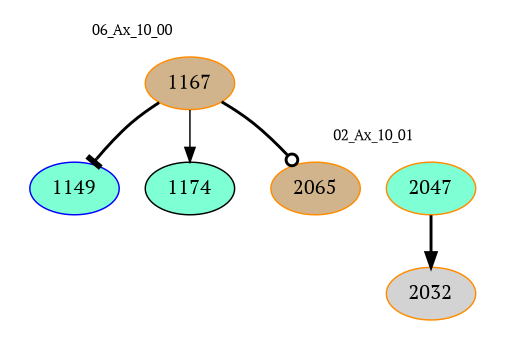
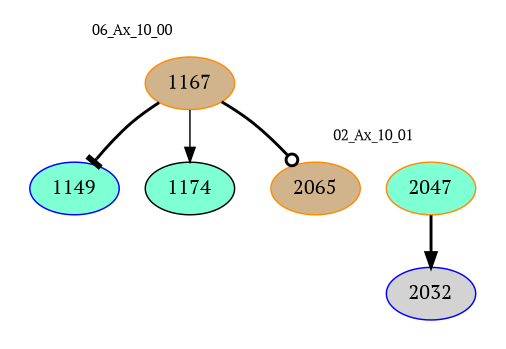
(431, 294) -> (431, 294)
